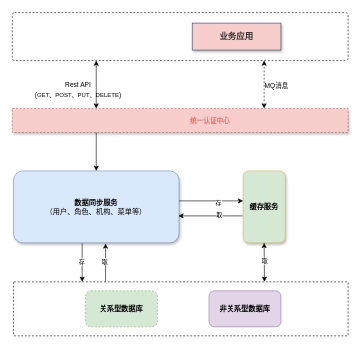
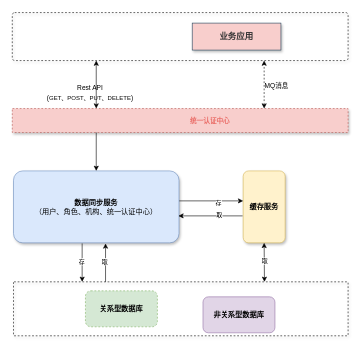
(78, 89) -> (90, 92)
(96, 207) -> (96, 207)
(264, 207) -> (264, 207)
(245, 309) -> (239, 315)
